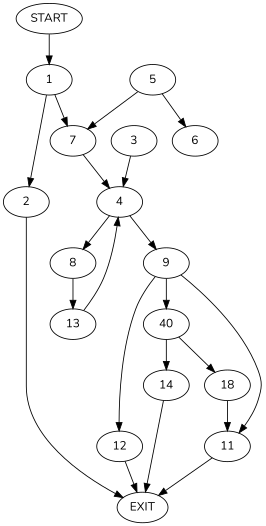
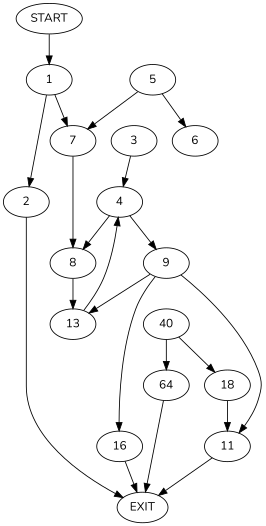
(94, 168) -> (73, 198)
(166, 289) -> (123, 291)
(166, 385) -> (166, 385)
(120, 446) -> (120, 446)
